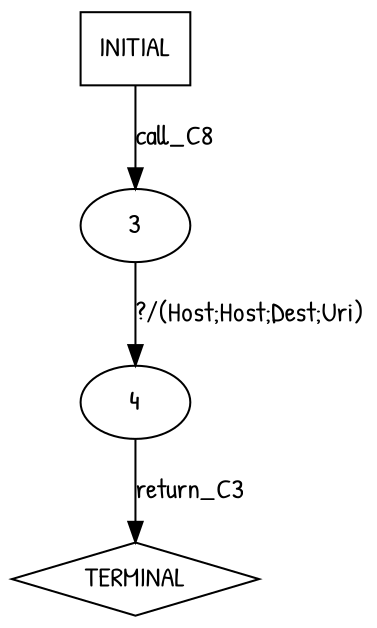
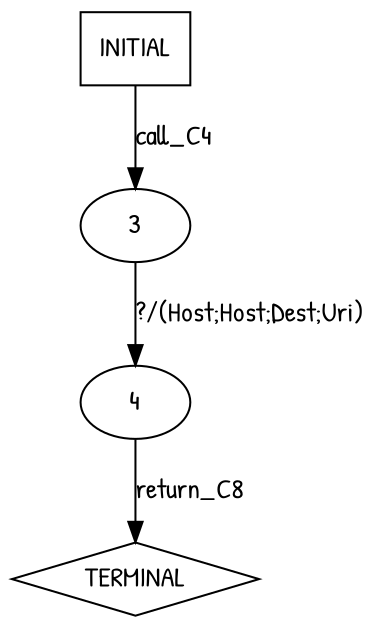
(175, 137) -> (174, 137)
(190, 491) -> (190, 491)
